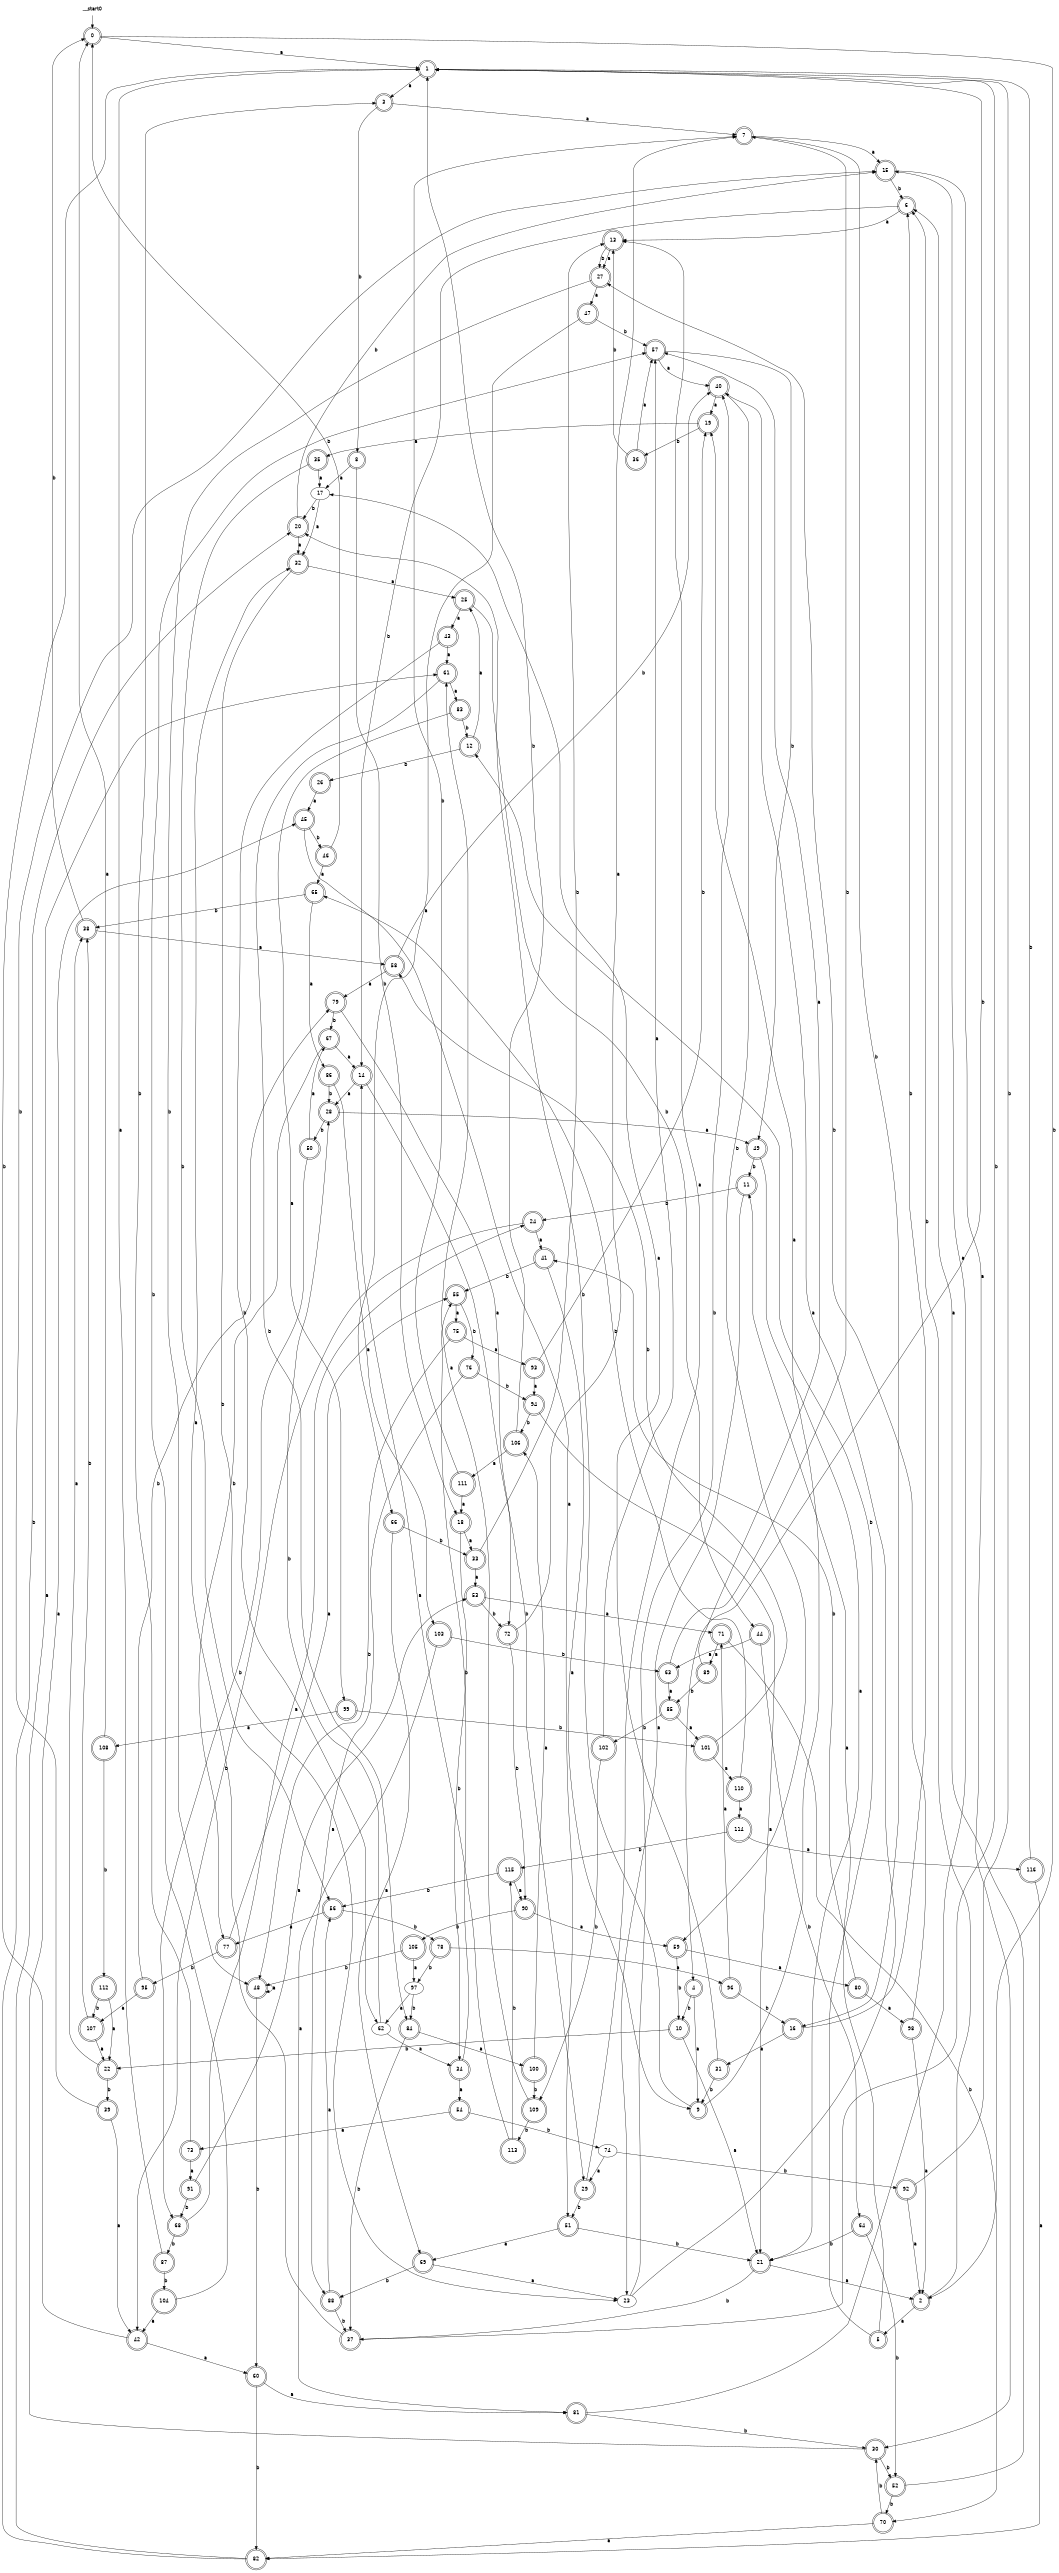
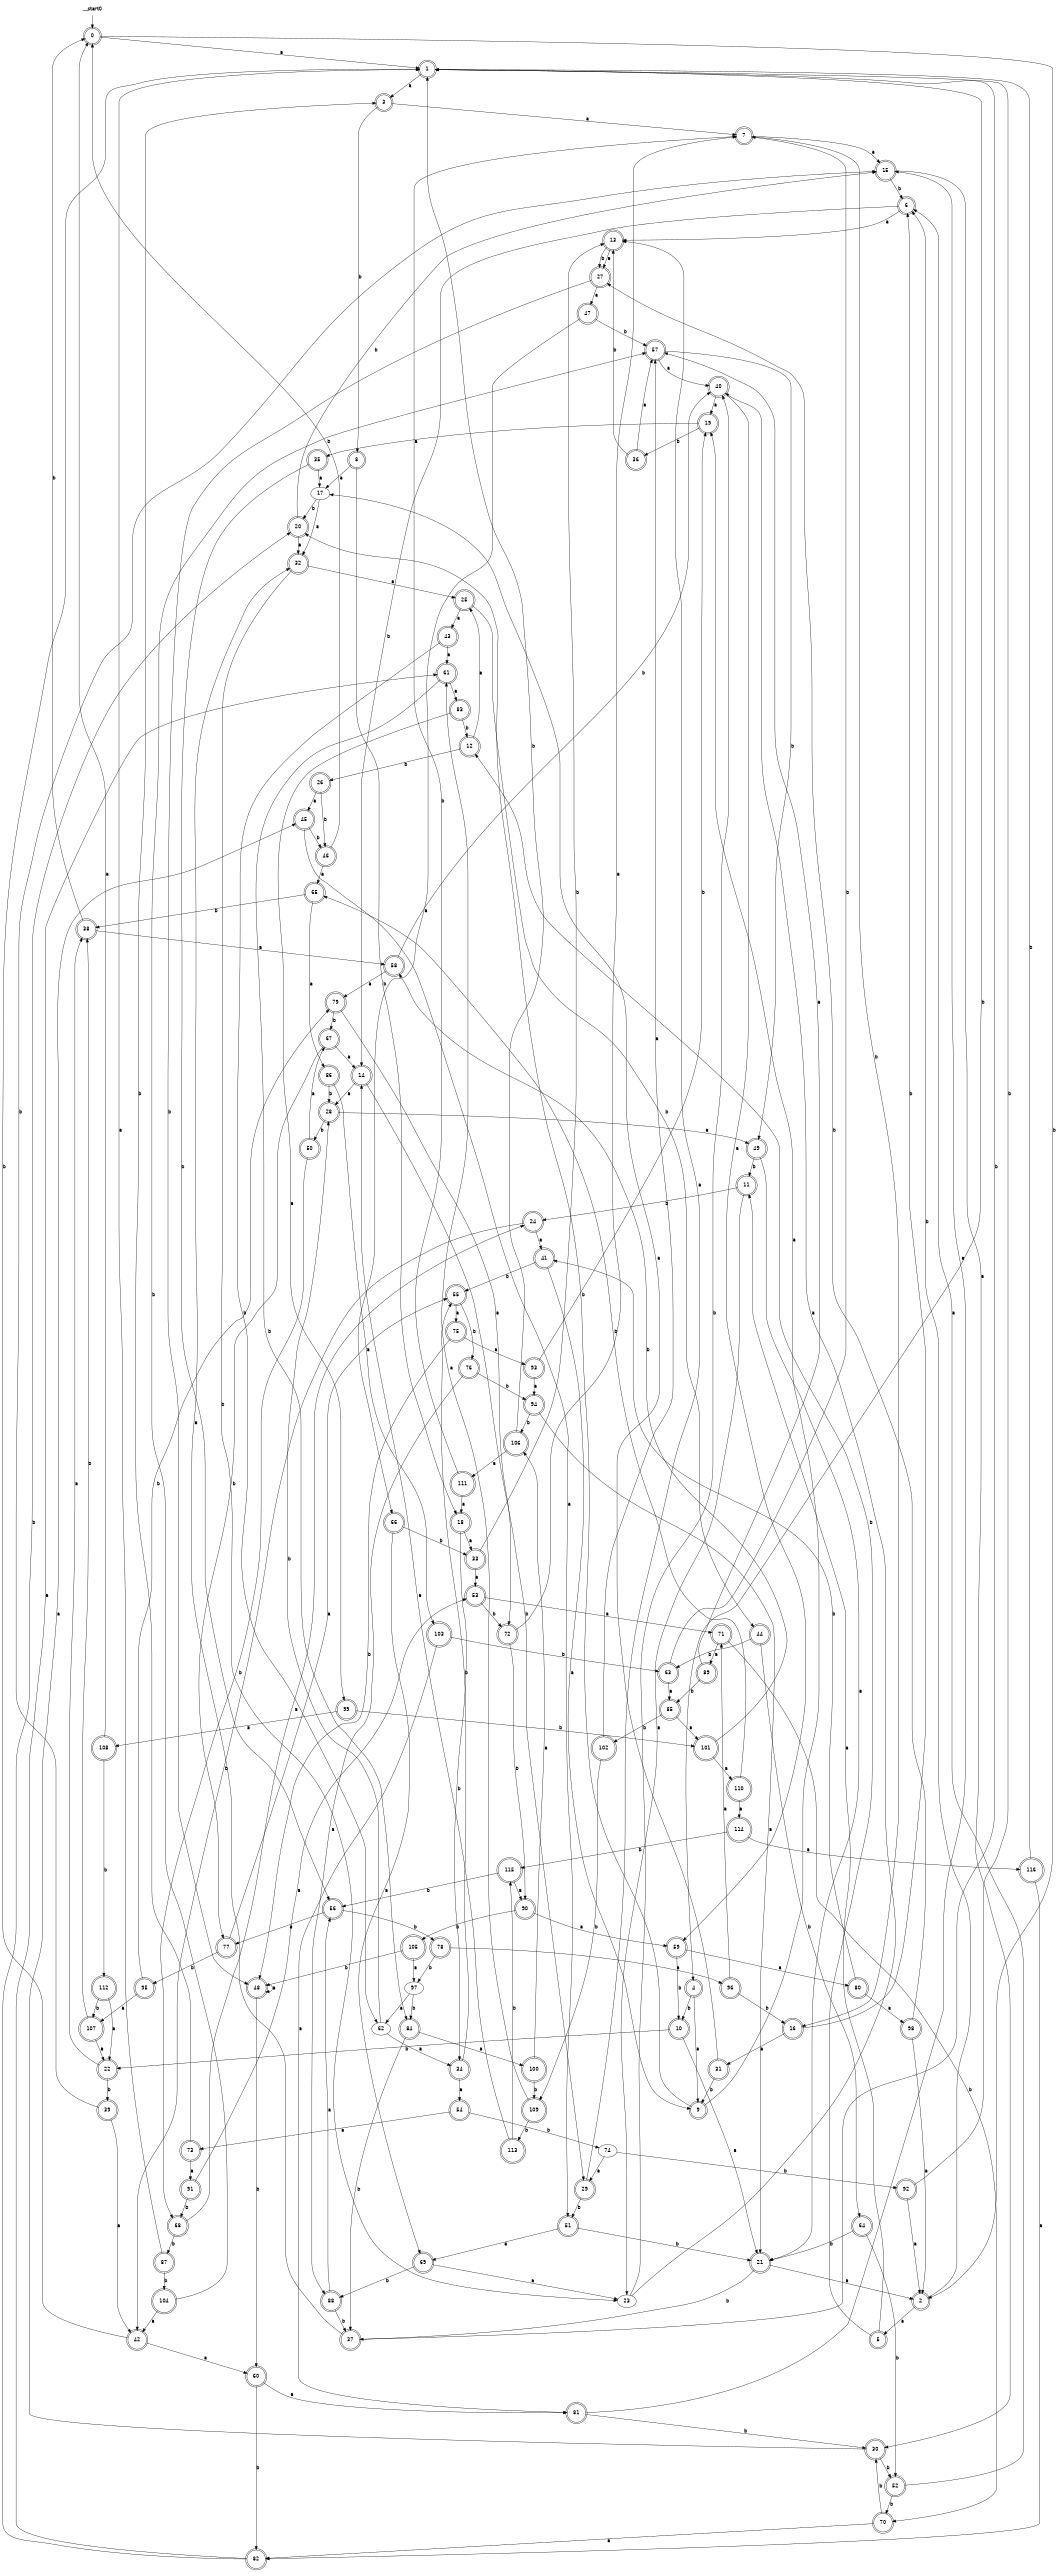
none -> (323, 818)
(737, 1149) -> (737, 1149)
(710, 1655) -> (710, 1655)
